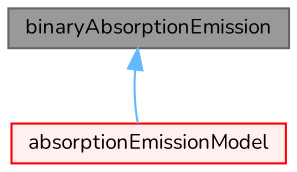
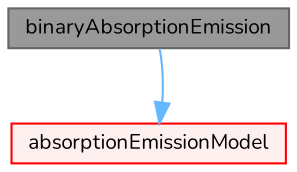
(135, 97) -> (163, 75)
